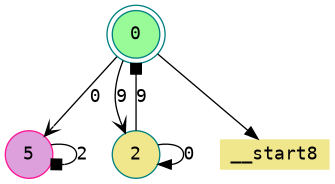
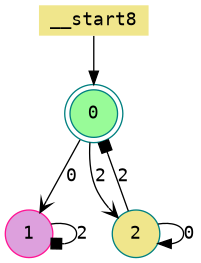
(203, 92) -> (94, 53)
(122, 97) -> (101, 176)
(142, 97) -> (123, 176)
(29, 155) -> (29, 234)
